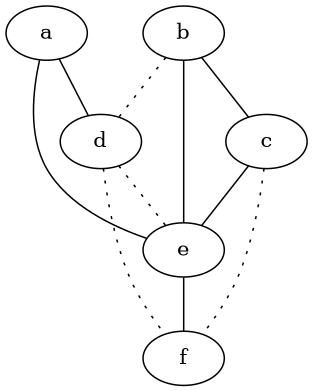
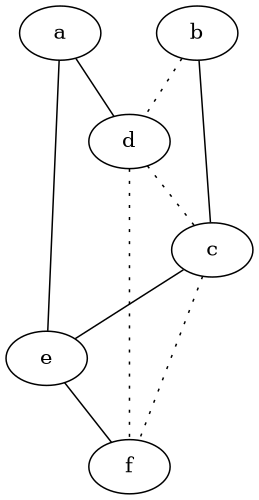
(184, 141) -> none
(142, 196) -> (171, 196)
